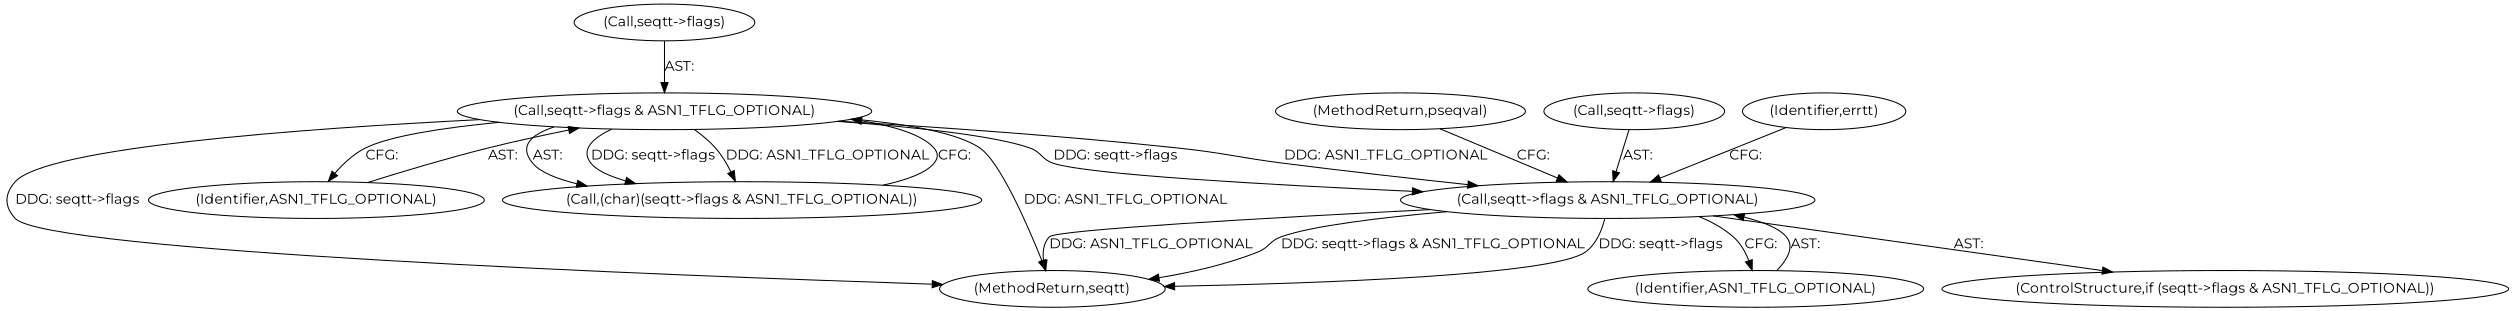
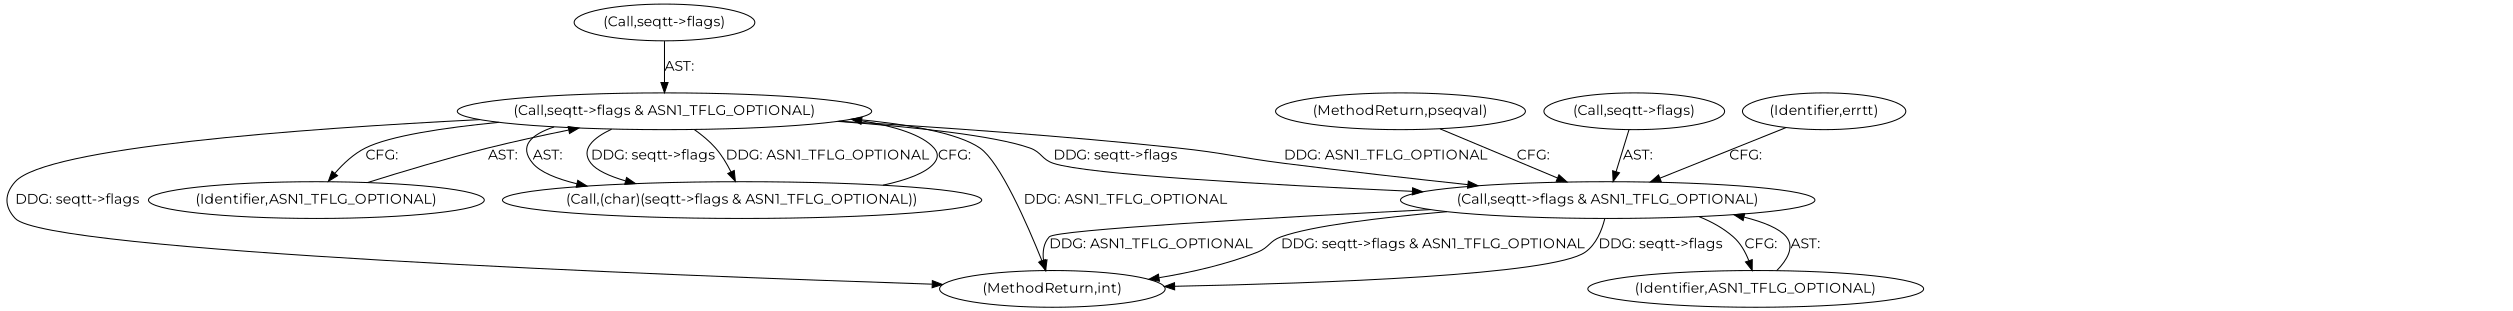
(1052, 289) -> (1052, 289)
(2225, 289) -> none
